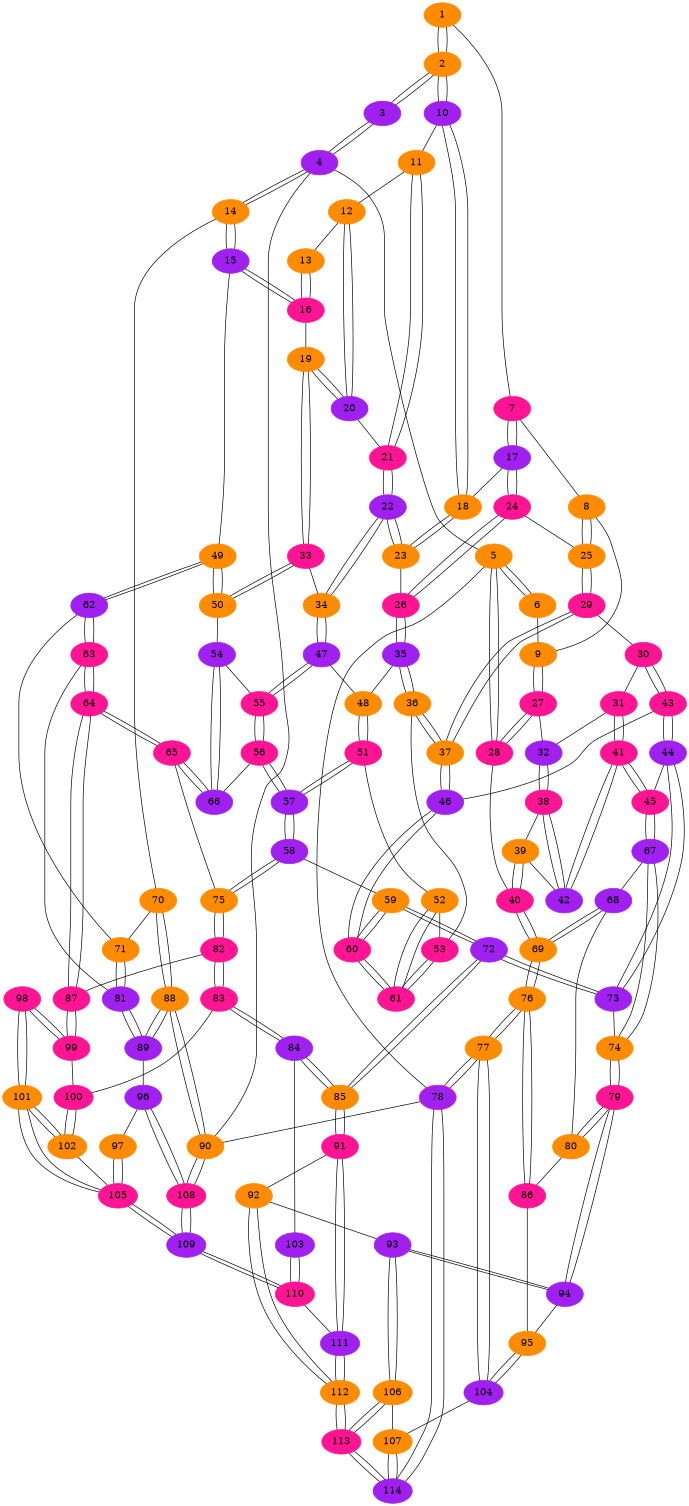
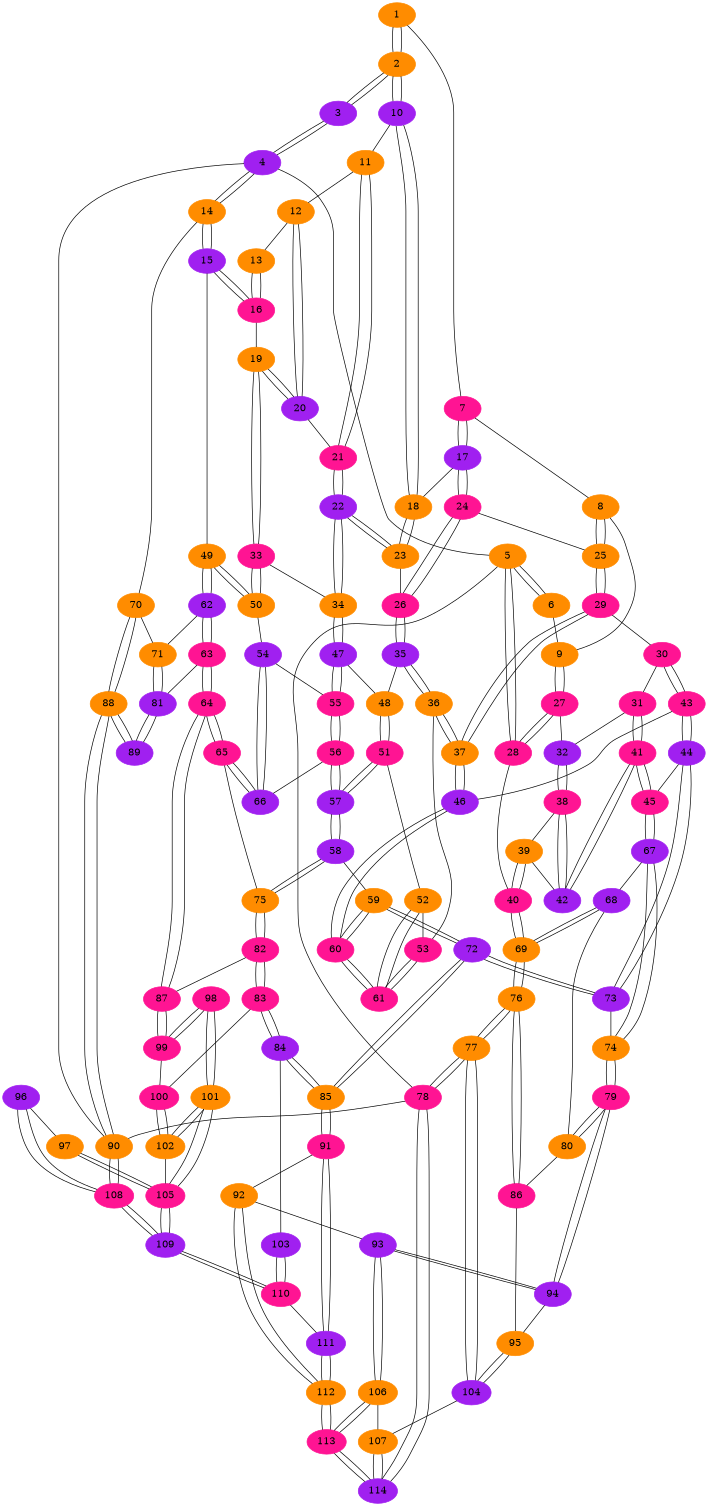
(143, 1070) -> none
(438, 1097) -> (423, 1097)
